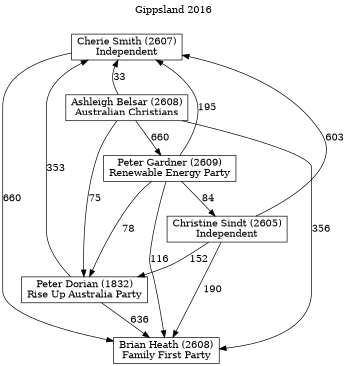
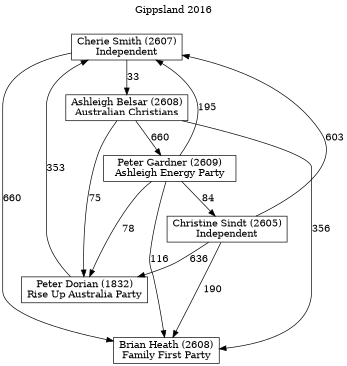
(113, 81) -> (127, 74)
(170, 168) -> (170, 168)
(199, 259) -> (199, 259)
(123, 318) -> none
